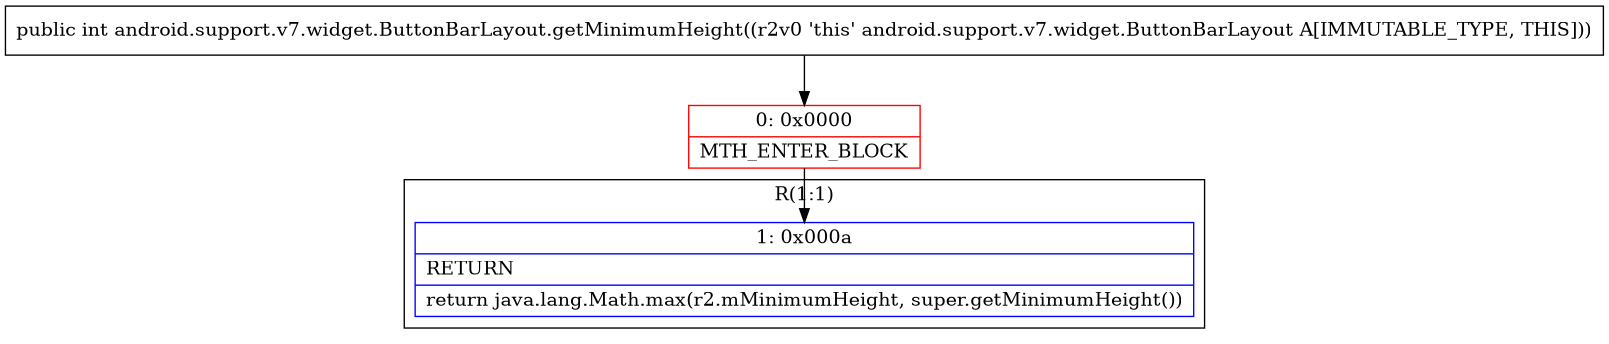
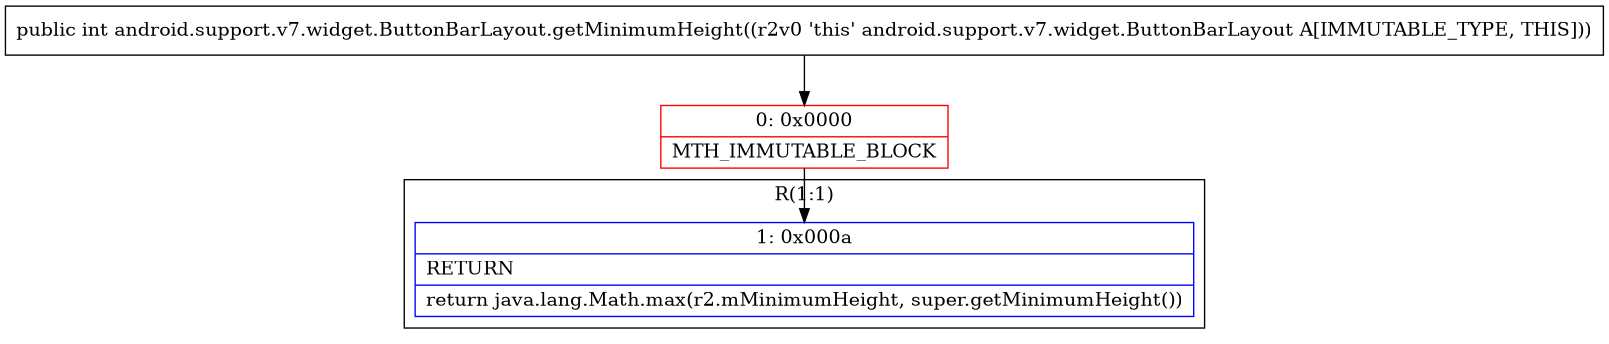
(804, 152) -> (804, 152)
